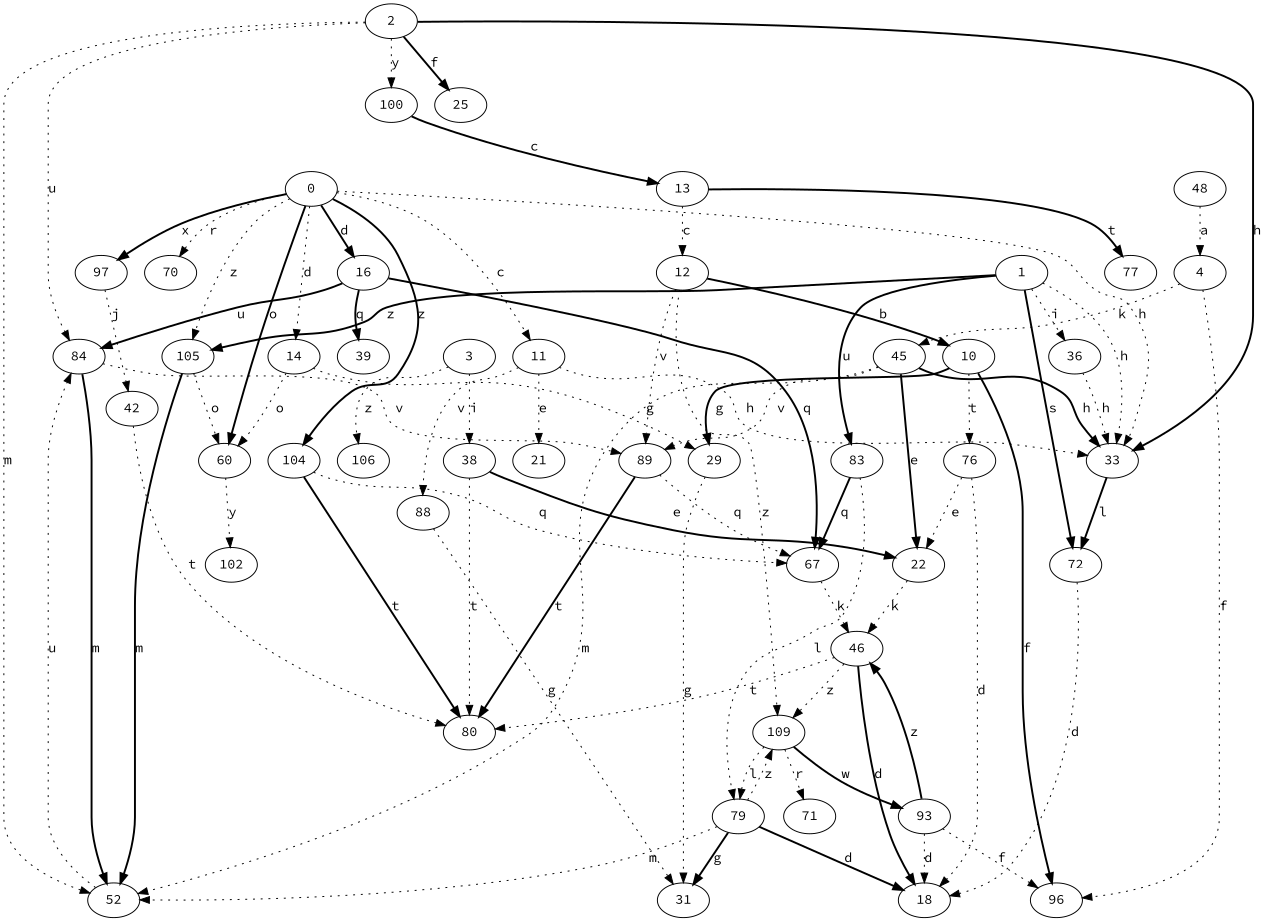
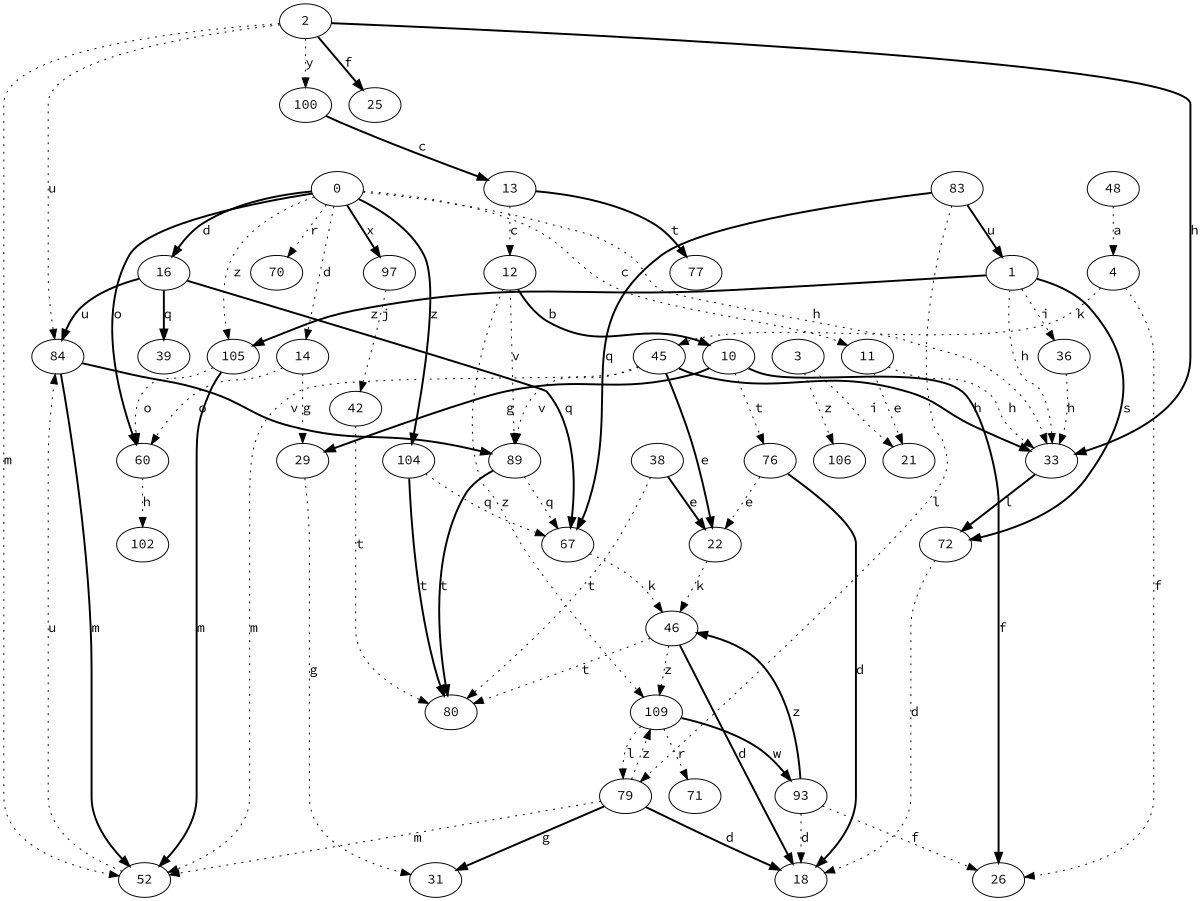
(864, 305) -> (982, 227)
(379, 396) -> (278, 422)
(469, 404) -> (850, 405)
(233, 513) -> (147, 503)
(423, 513) -> none
(977, 683) -> (856, 656)
(1056, 900) -> (999, 880)
